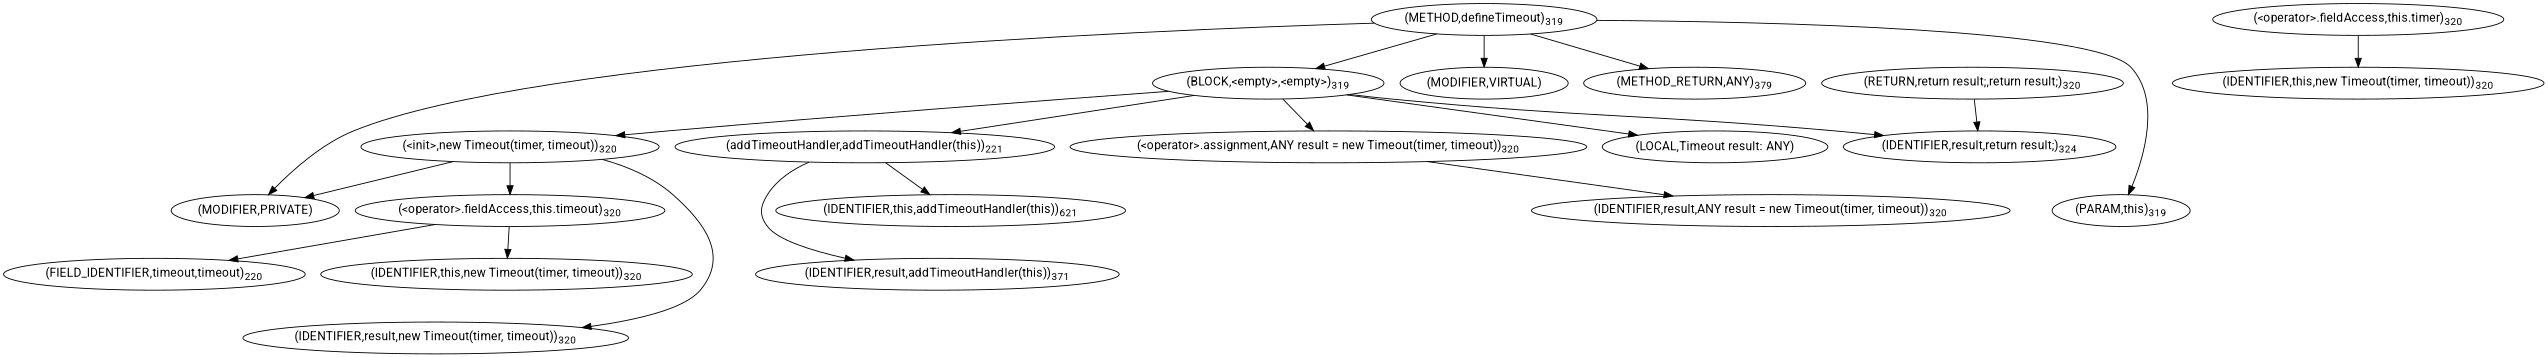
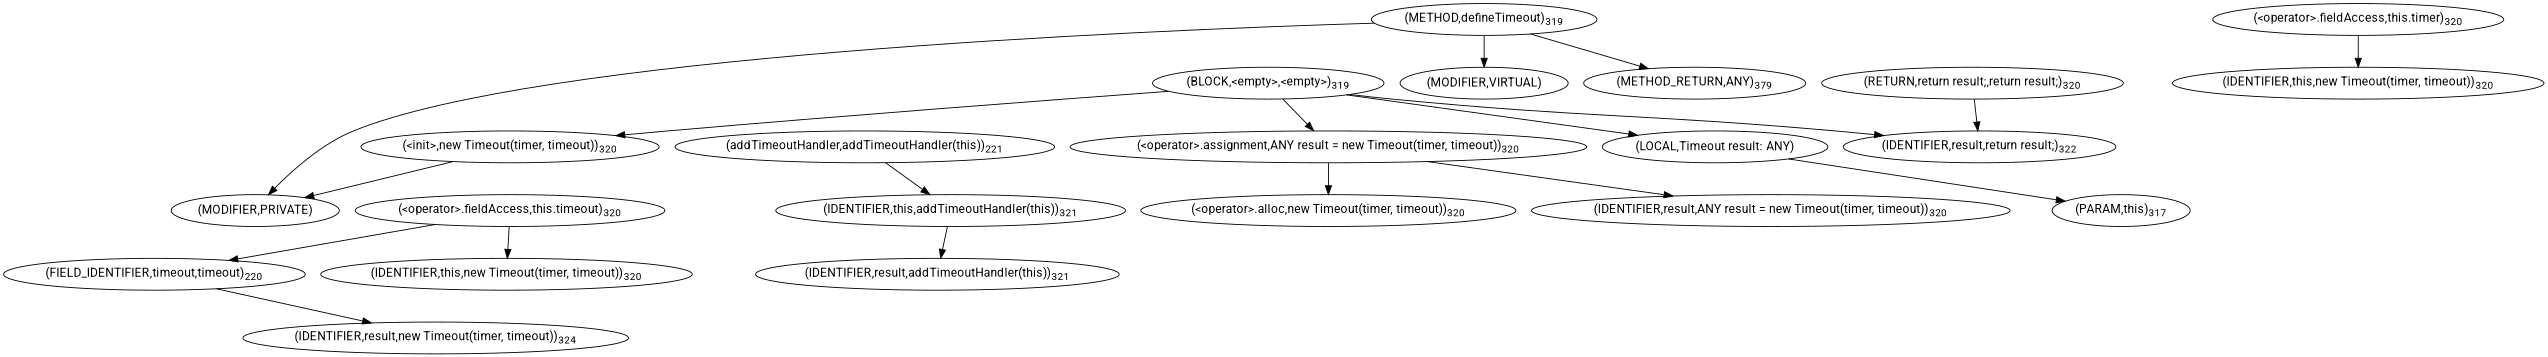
(1929, 31) -> (1922, 179)
(1381, 50) -> none
(1077, 113) -> none
(2068, 146) -> (2068, 146)
(510, 174) -> none
(1069, 209) -> (1069, 209)
(2158, 209) -> (2158, 209)
none -> (1328, 211)
(767, 225) -> (945, 238)
(713, 256) -> (289, 305)
(1061, 273) -> (1061, 273)
(568, 337) -> (568, 337)
